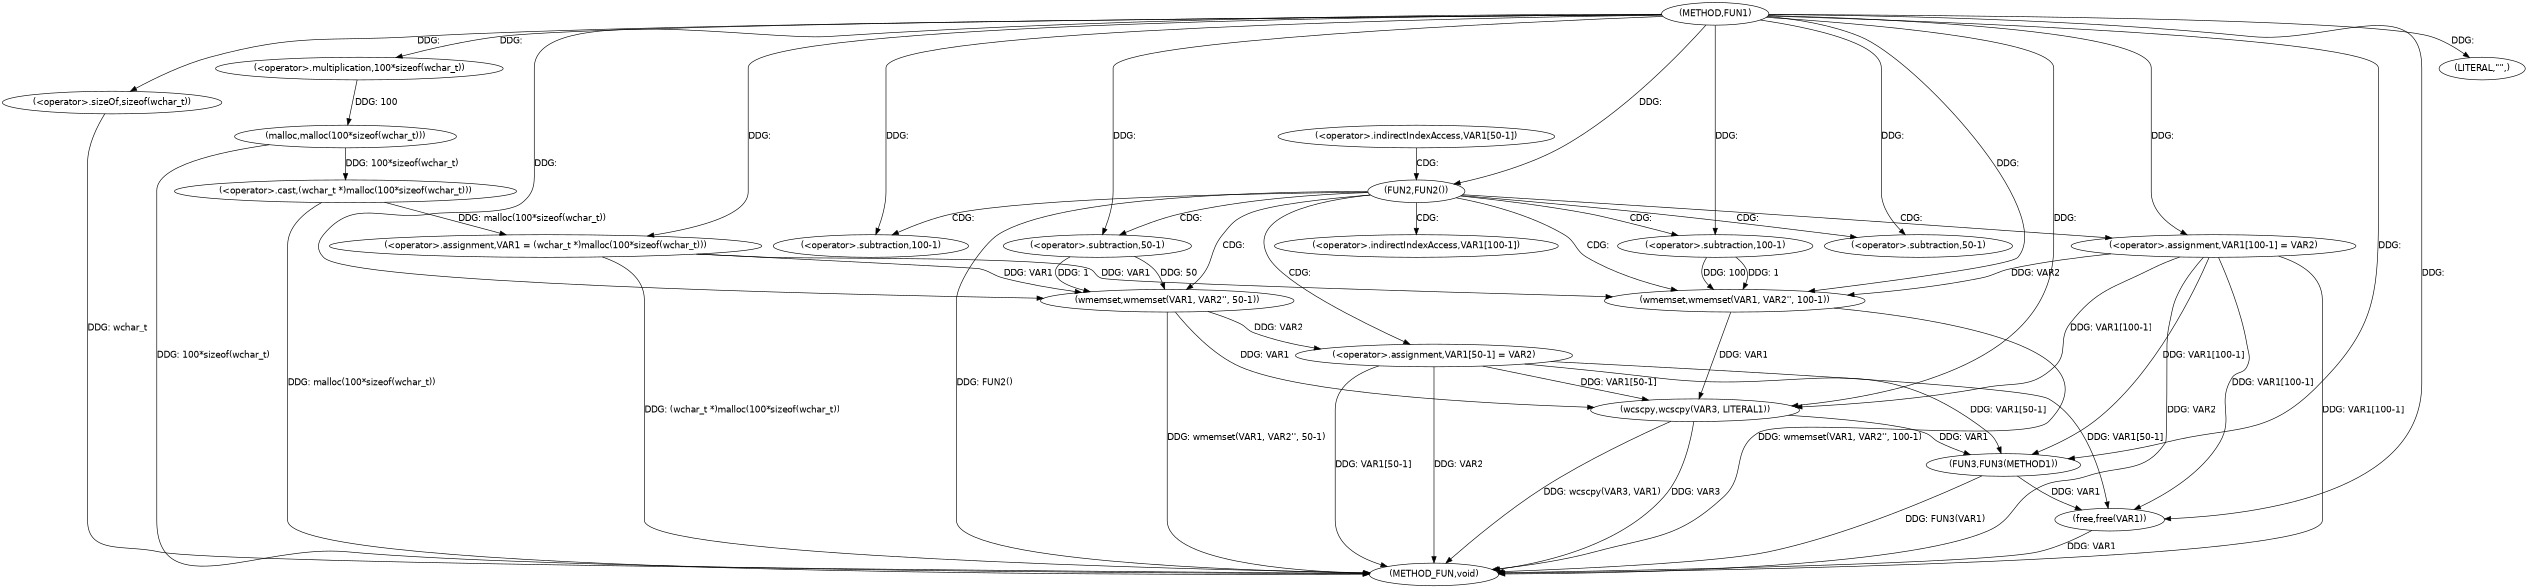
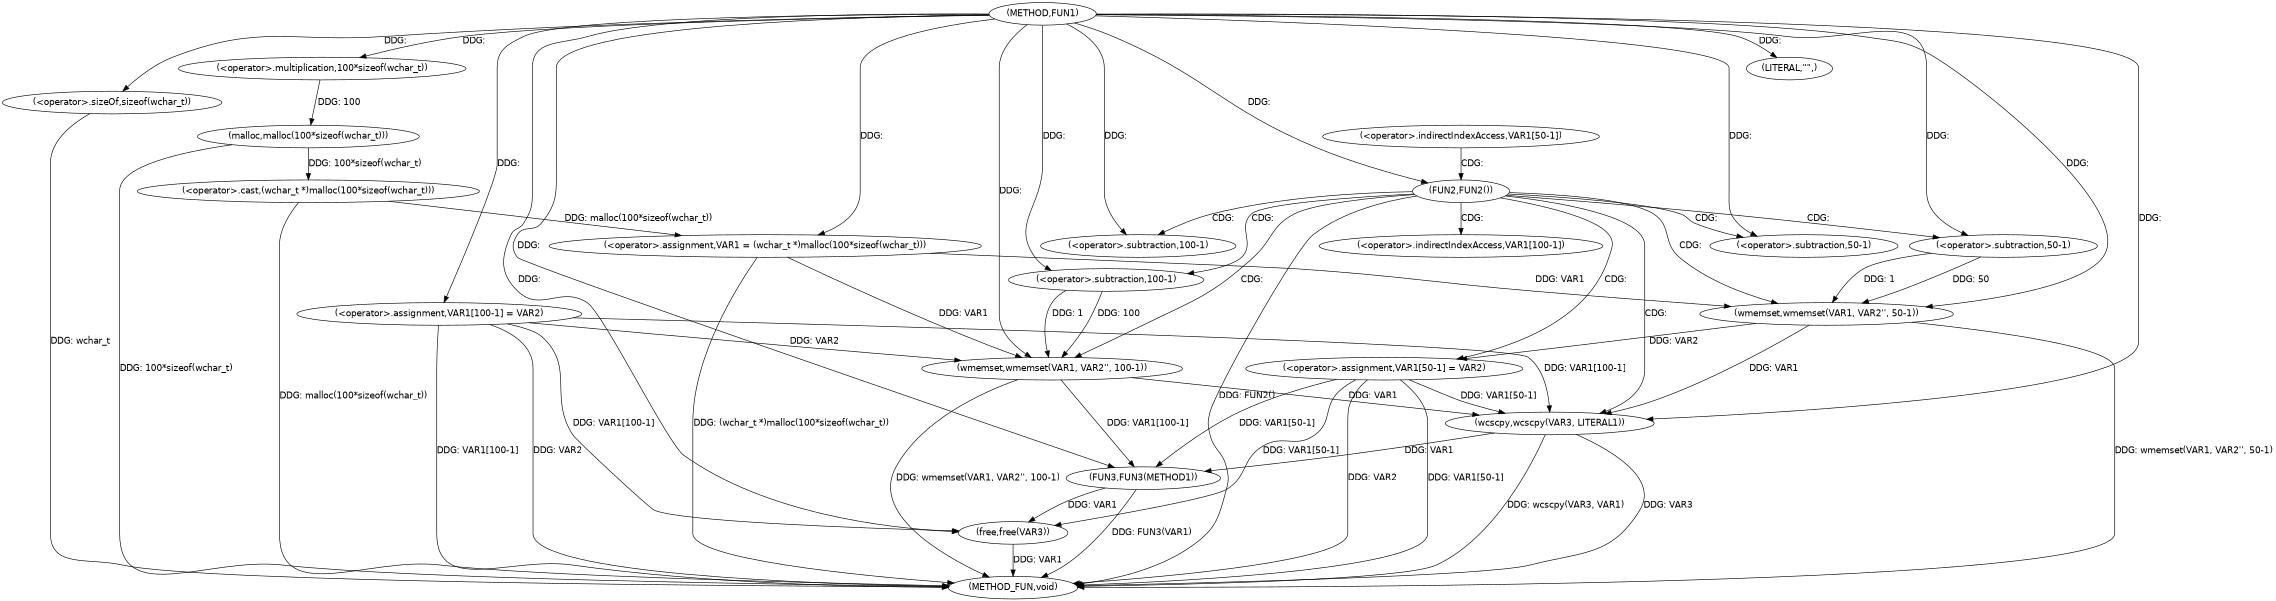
(1784, 215) -> (1645, 261)
(2142, 372) -> (1096, 421)
(2110, 520) -> (1013, 533)
